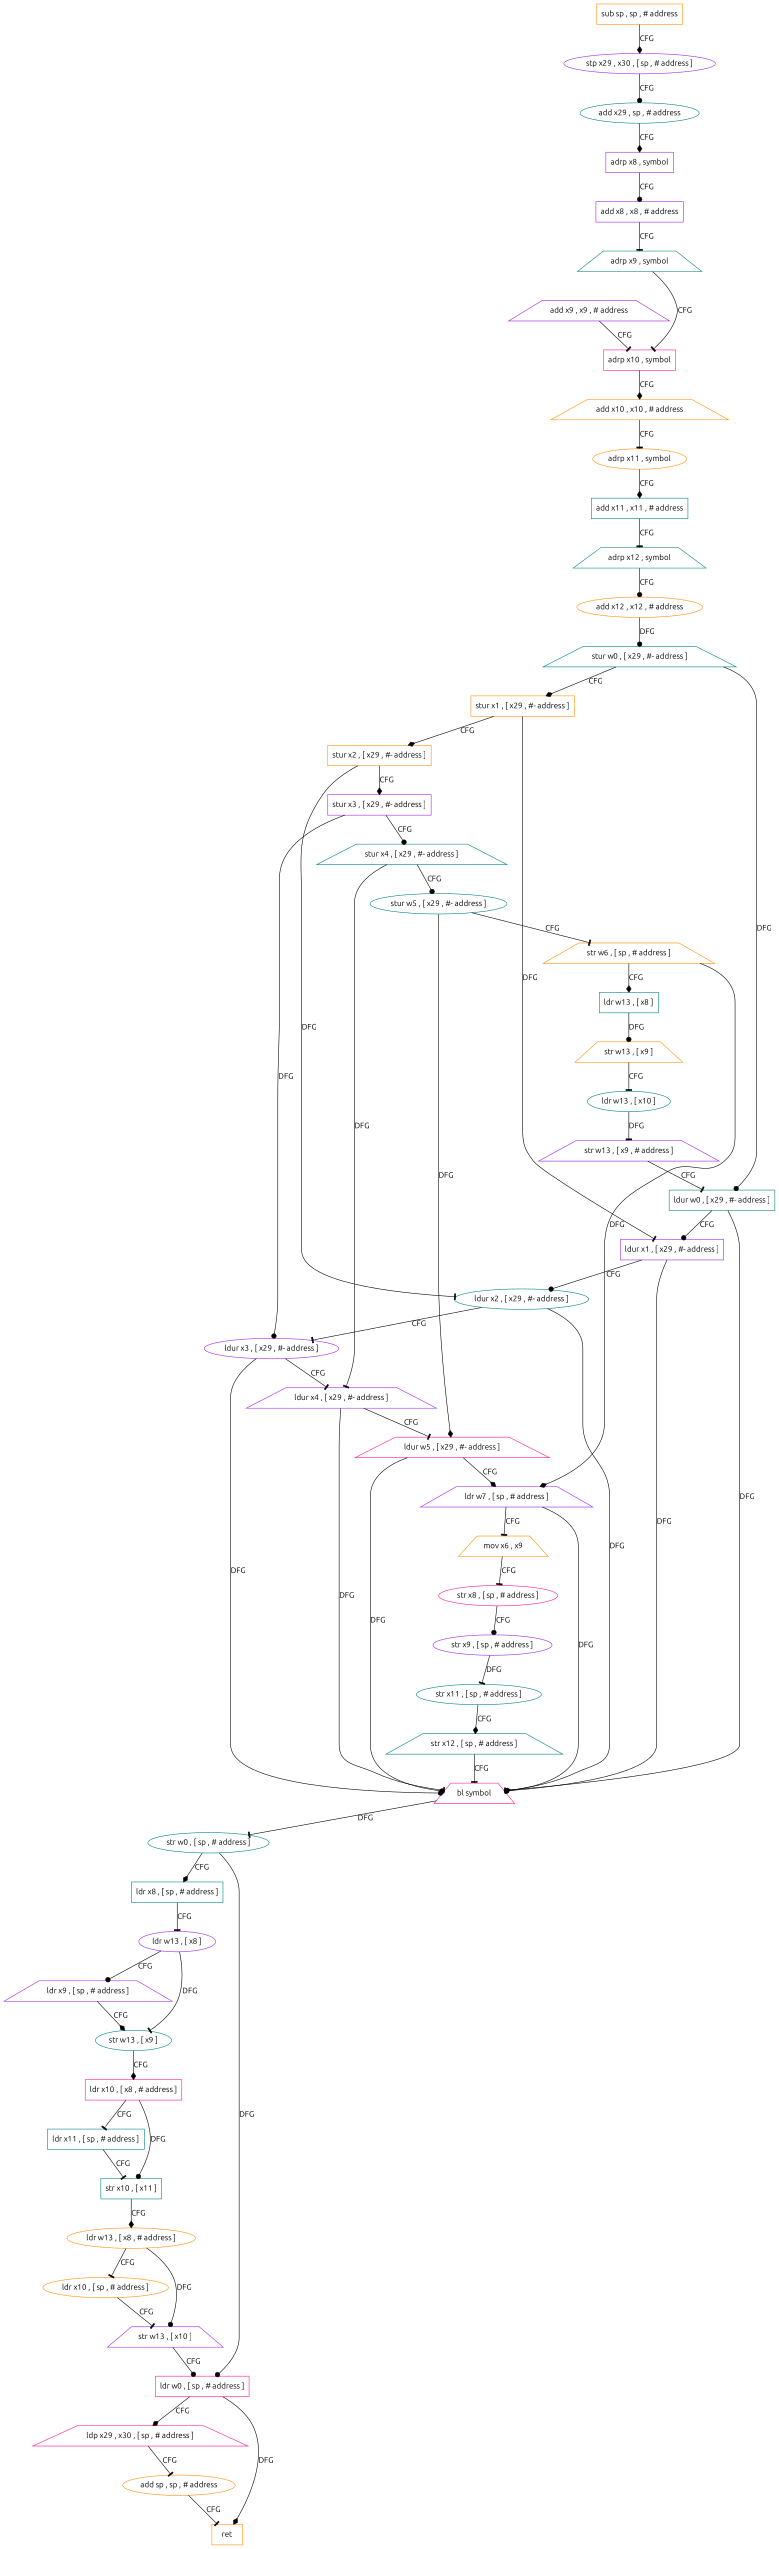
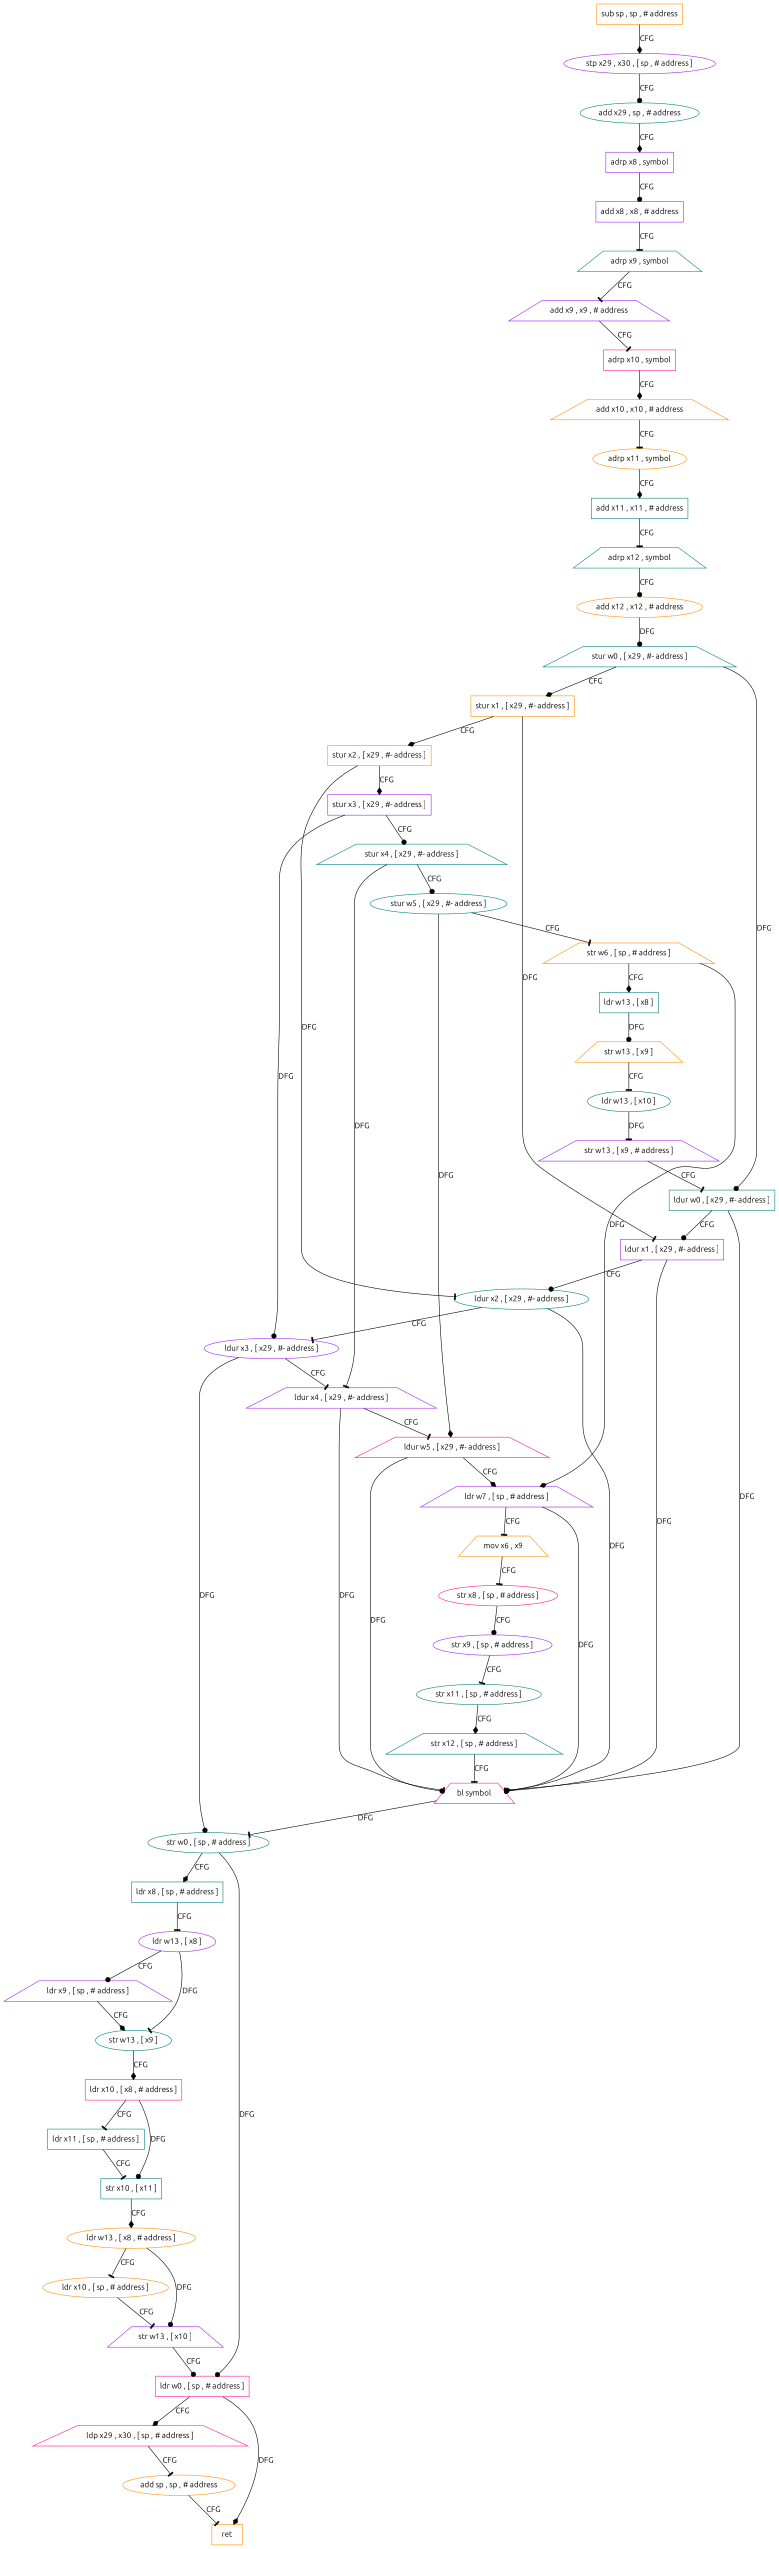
(677, 309) -> (615, 285)
(231, 1658) -> (199, 1583)
(494, 1670) -> (494, 1670)
